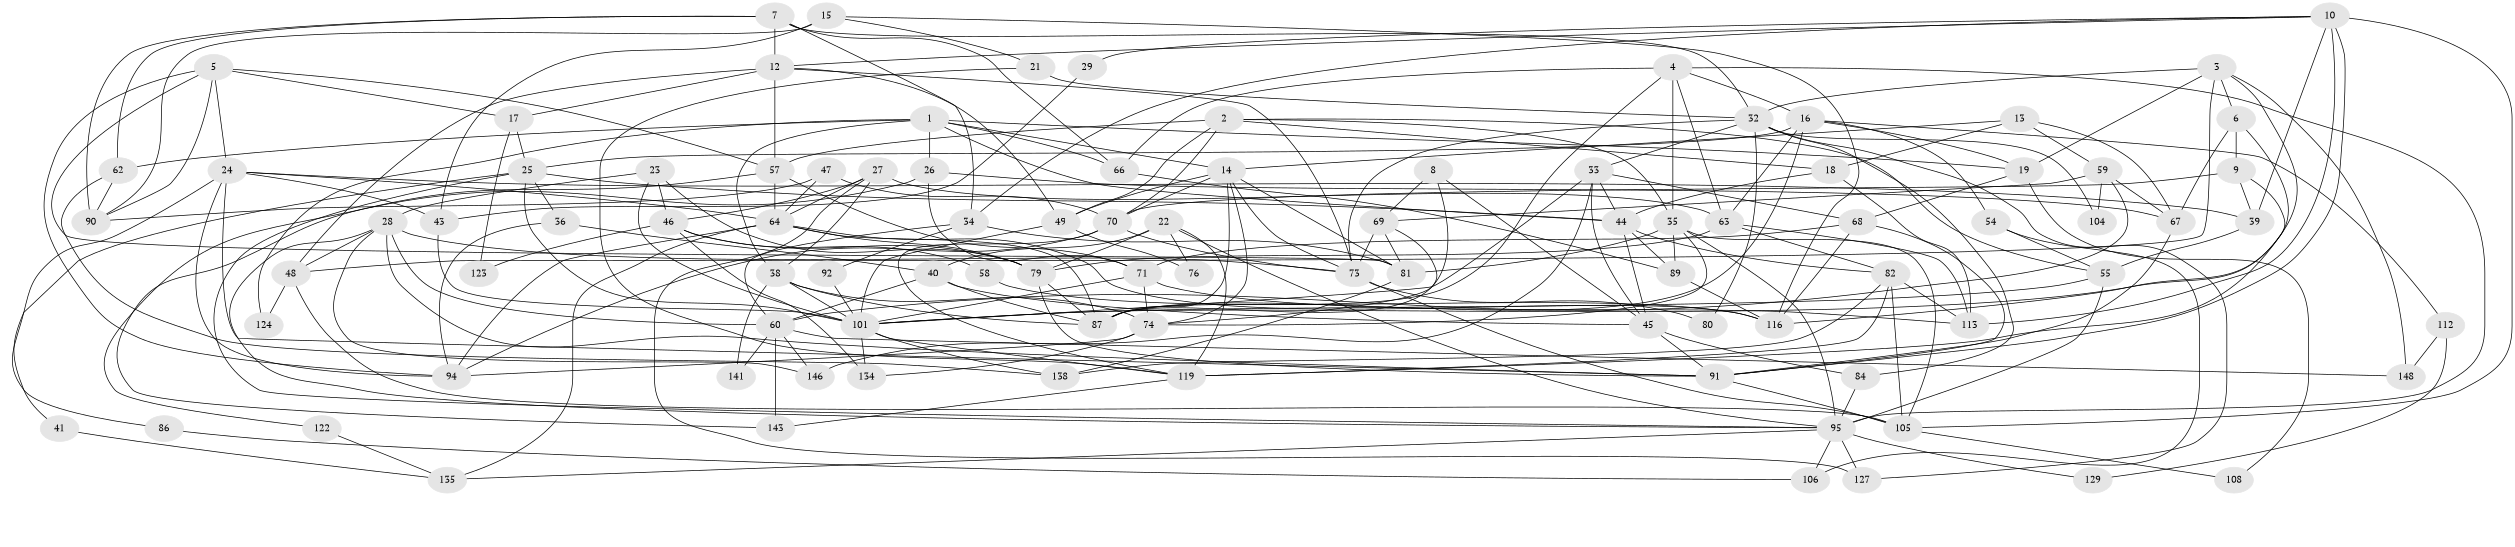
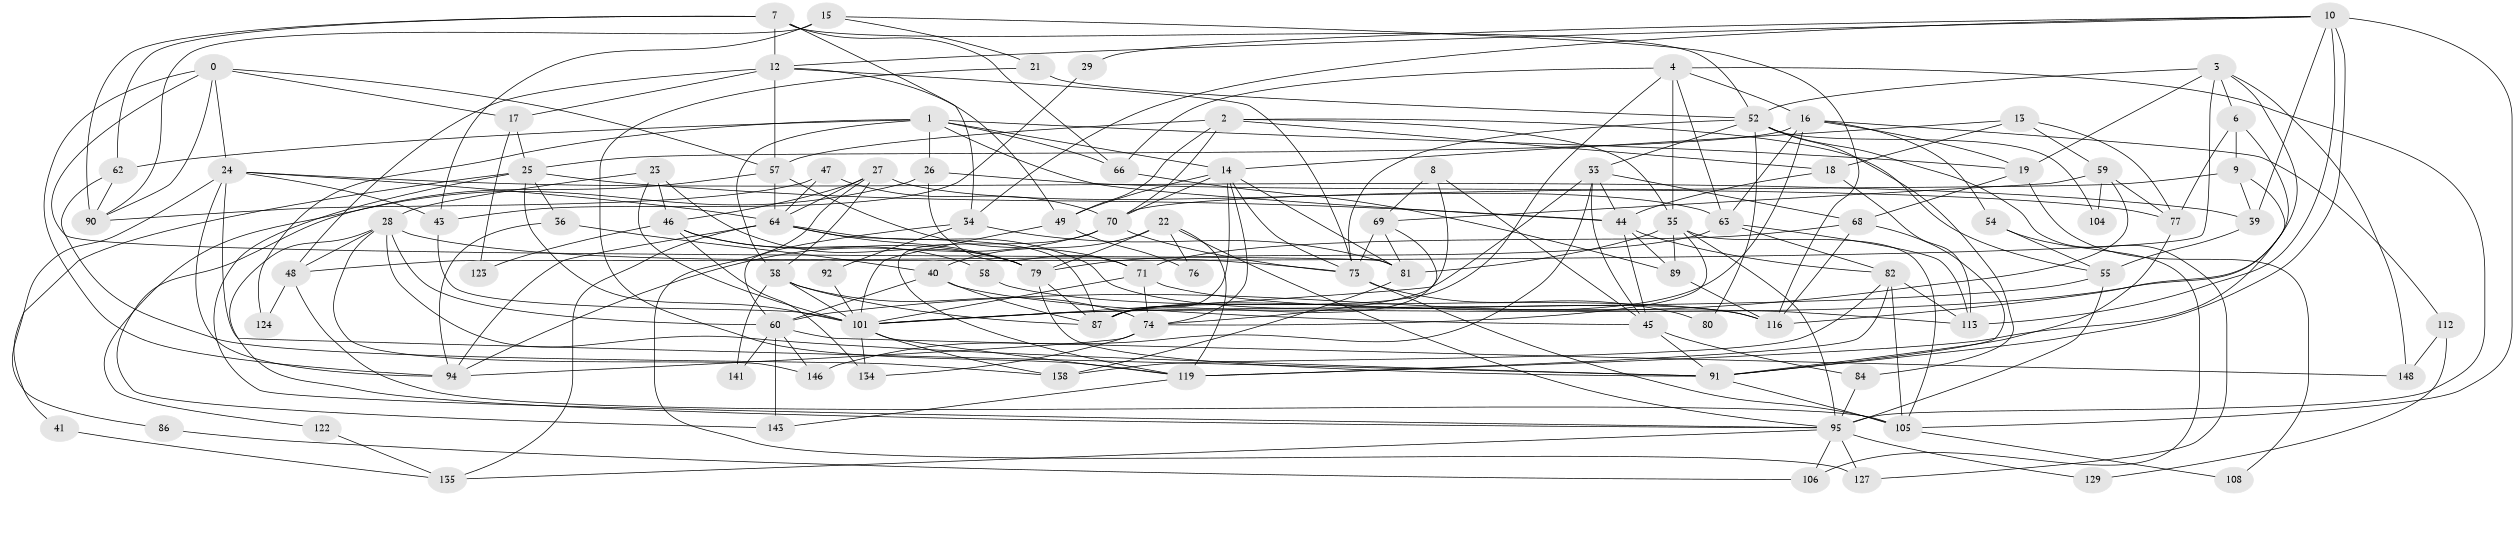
(214, 67) -> (214, 67)
(1754, 119) -> (1754, 119)
(2176, 222) -> (2176, 222)
